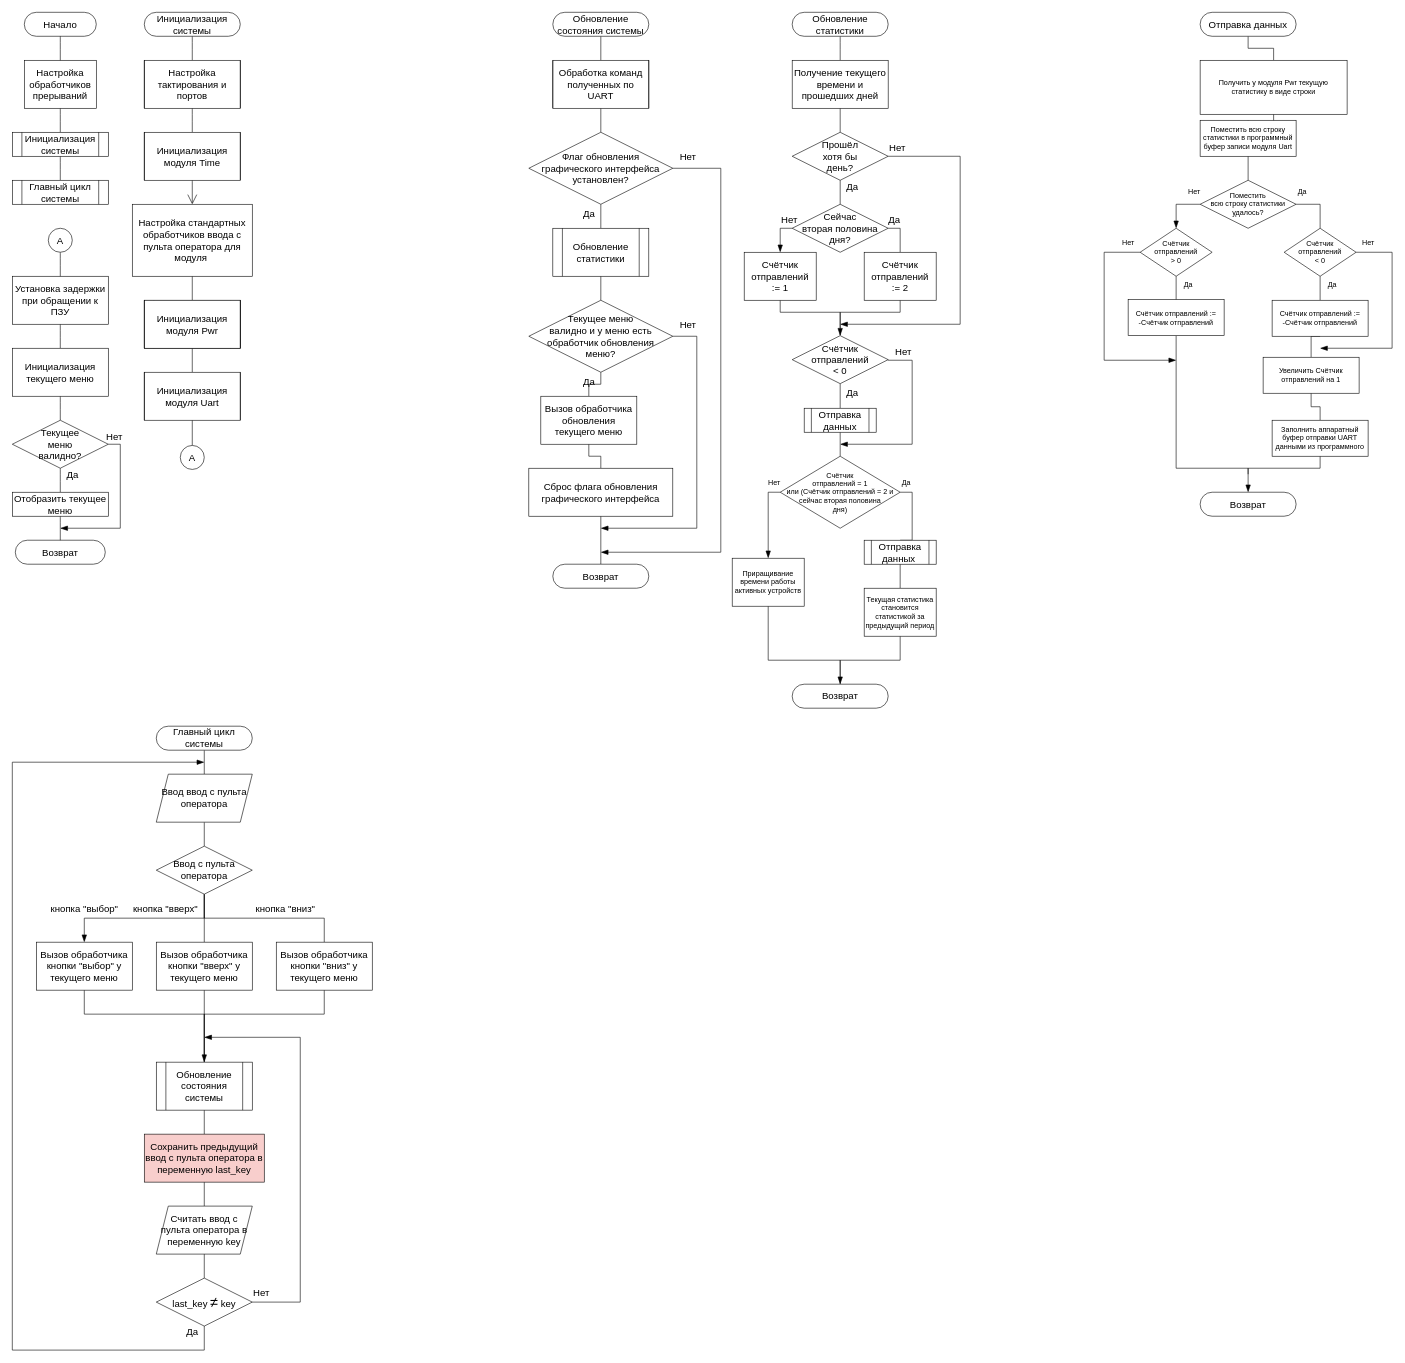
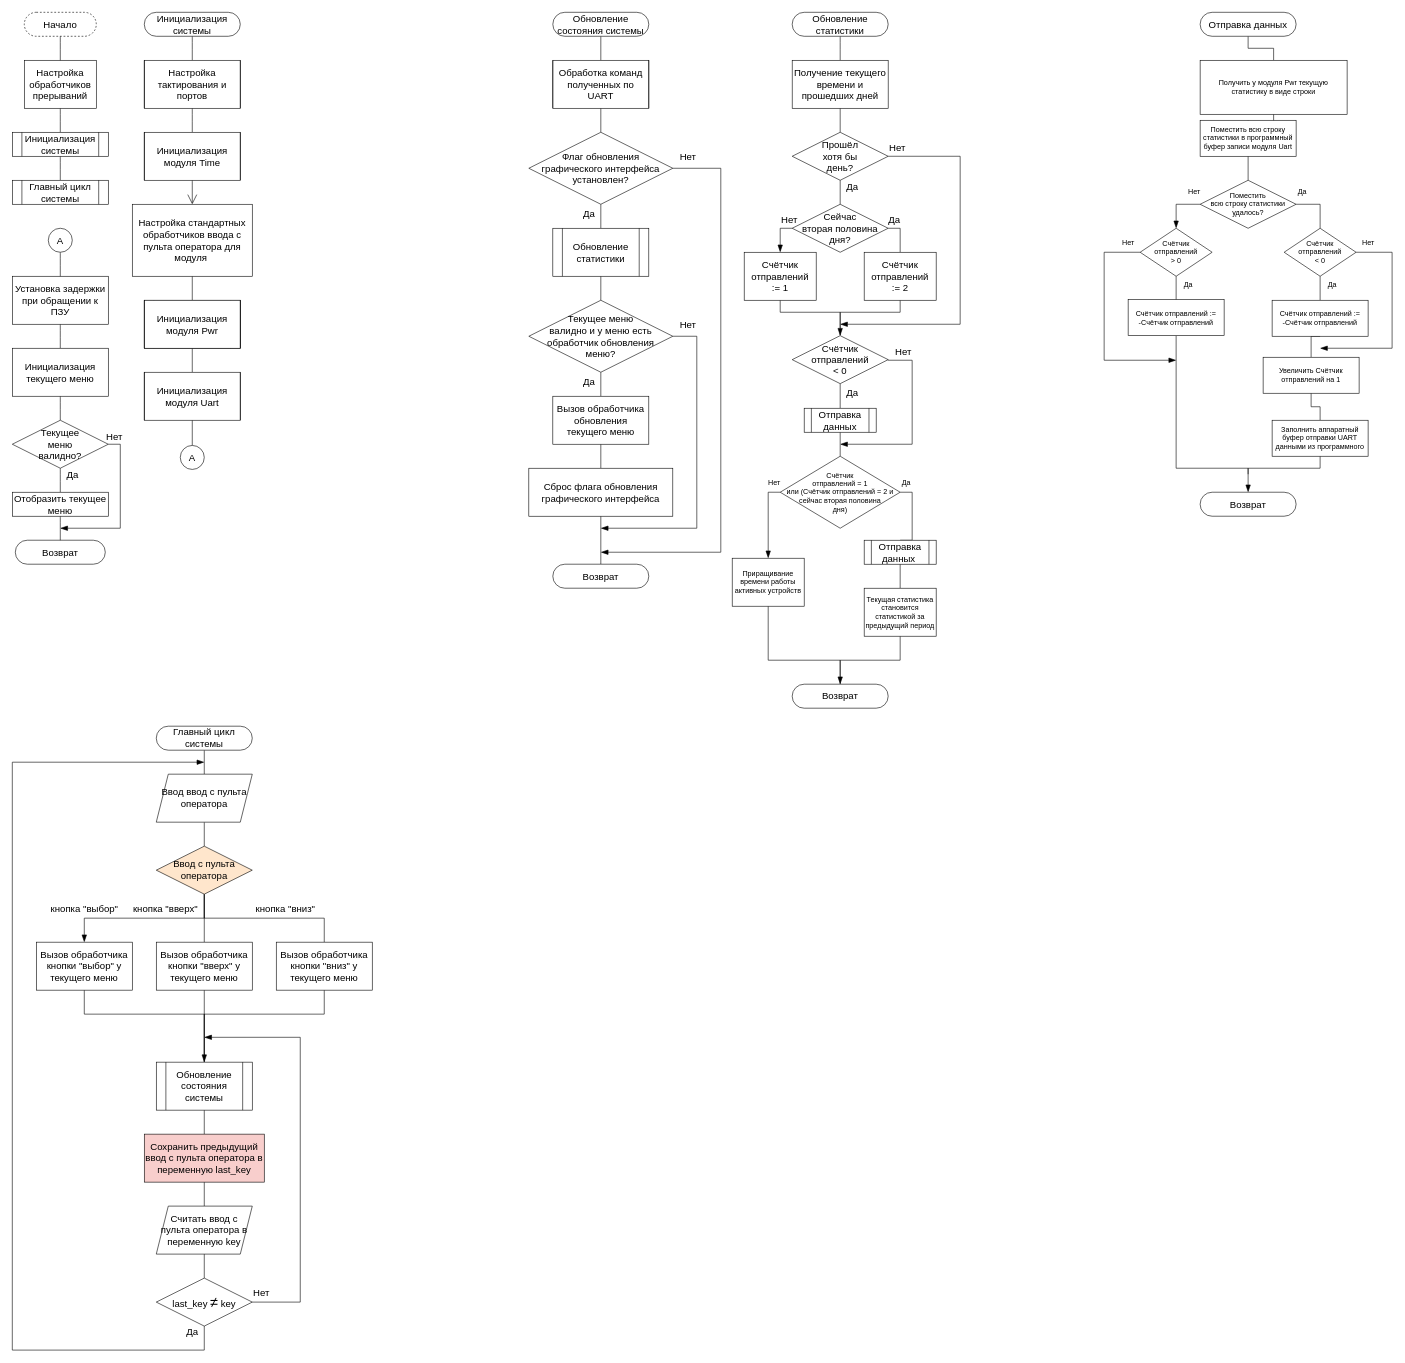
(60, 24) -> (60, 24)
(589, 420) -> (601, 420)
(204, 870) -> (204, 870)
